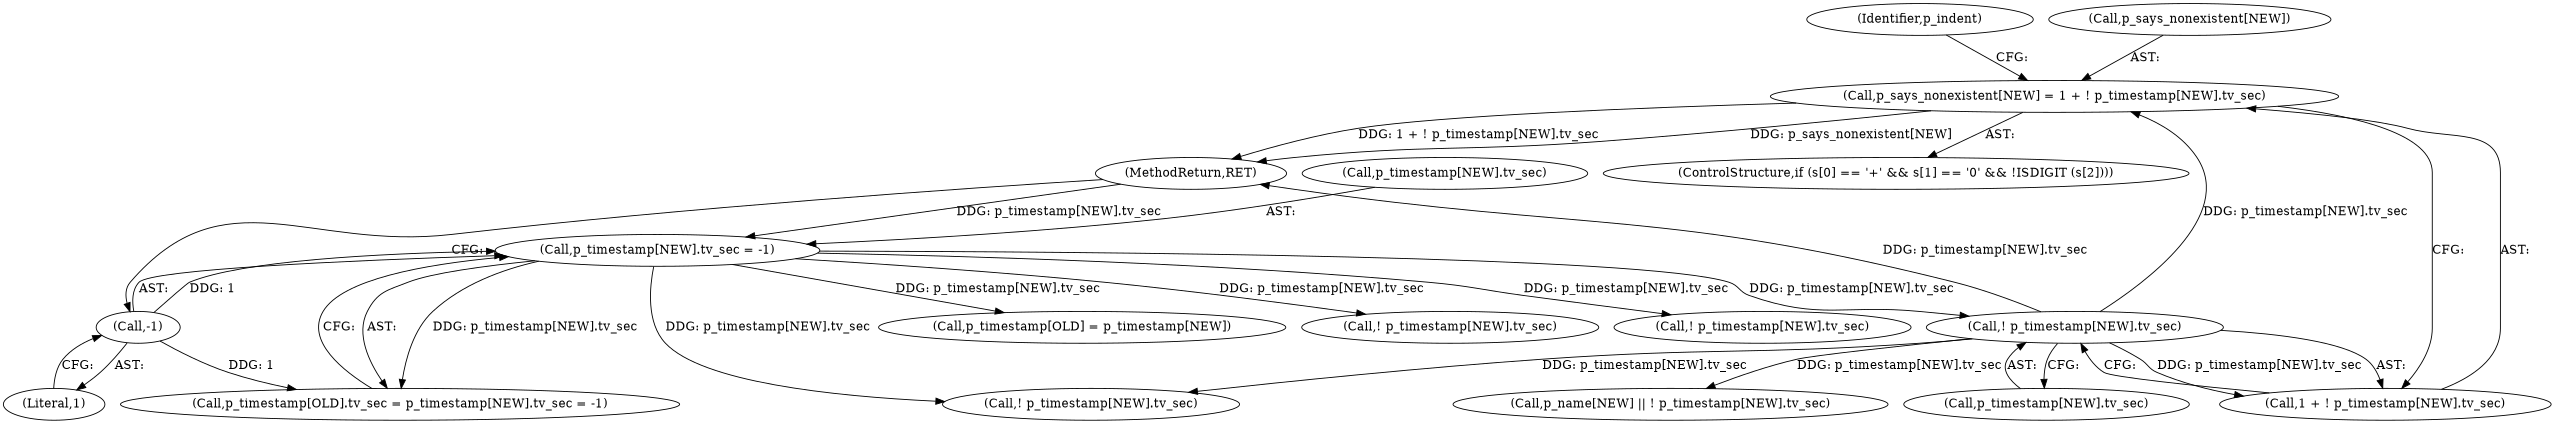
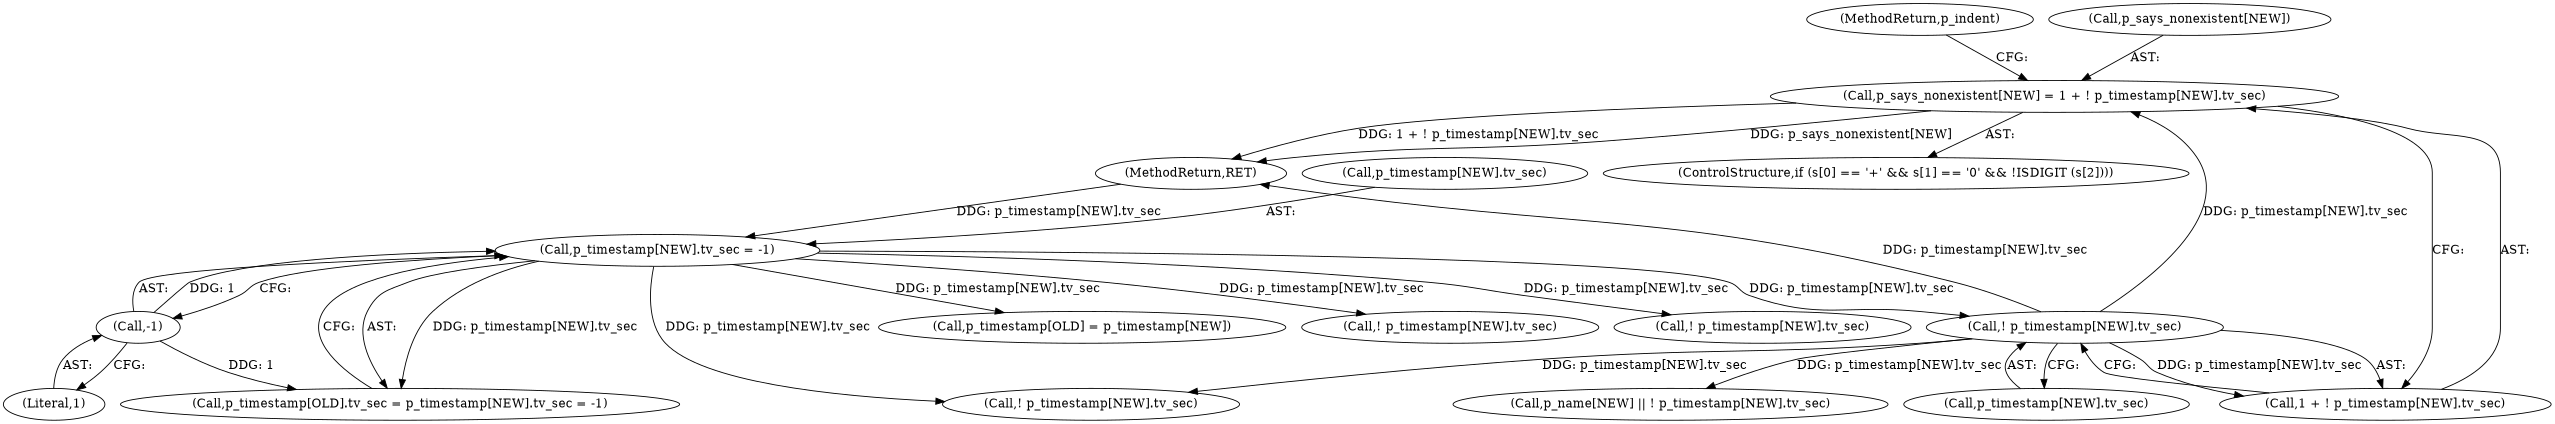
(1920, 19) -> (1920, 19)
(596, 219) -> (338, 267)
(80, 366) -> (80, 366)
(132, 366) -> (132, 366)
